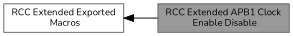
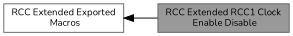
(224, 18) -> (224, 18)
